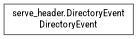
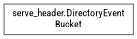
(69, 19) -> (69, 19)
